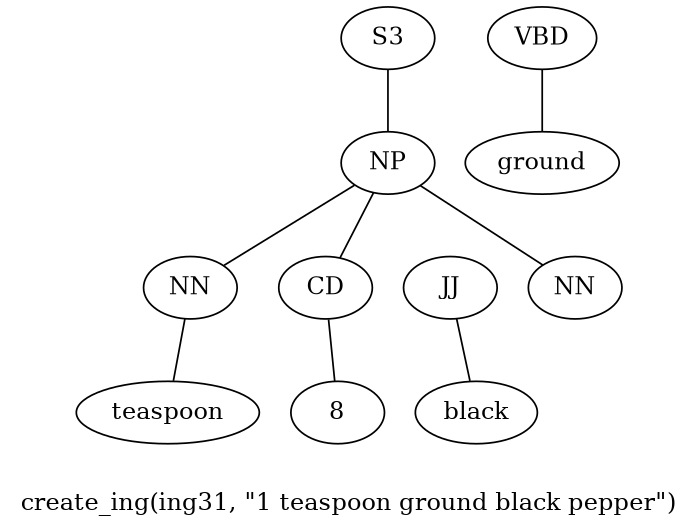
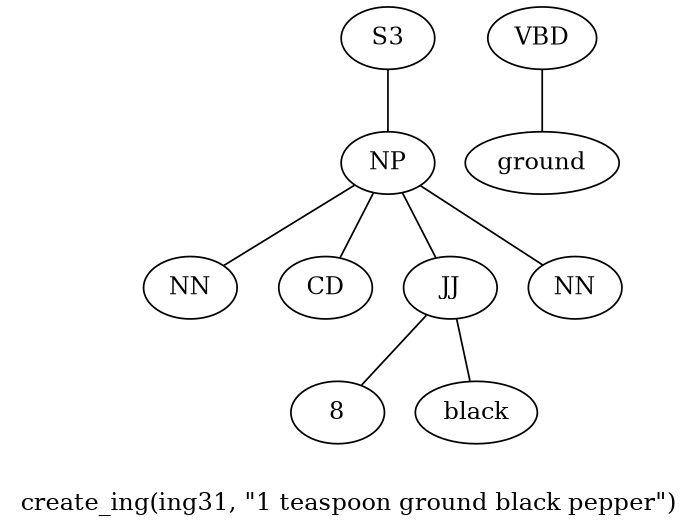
none -> (419, 225)
(332, 350) -> (394, 350)
(168, 413) -> none
